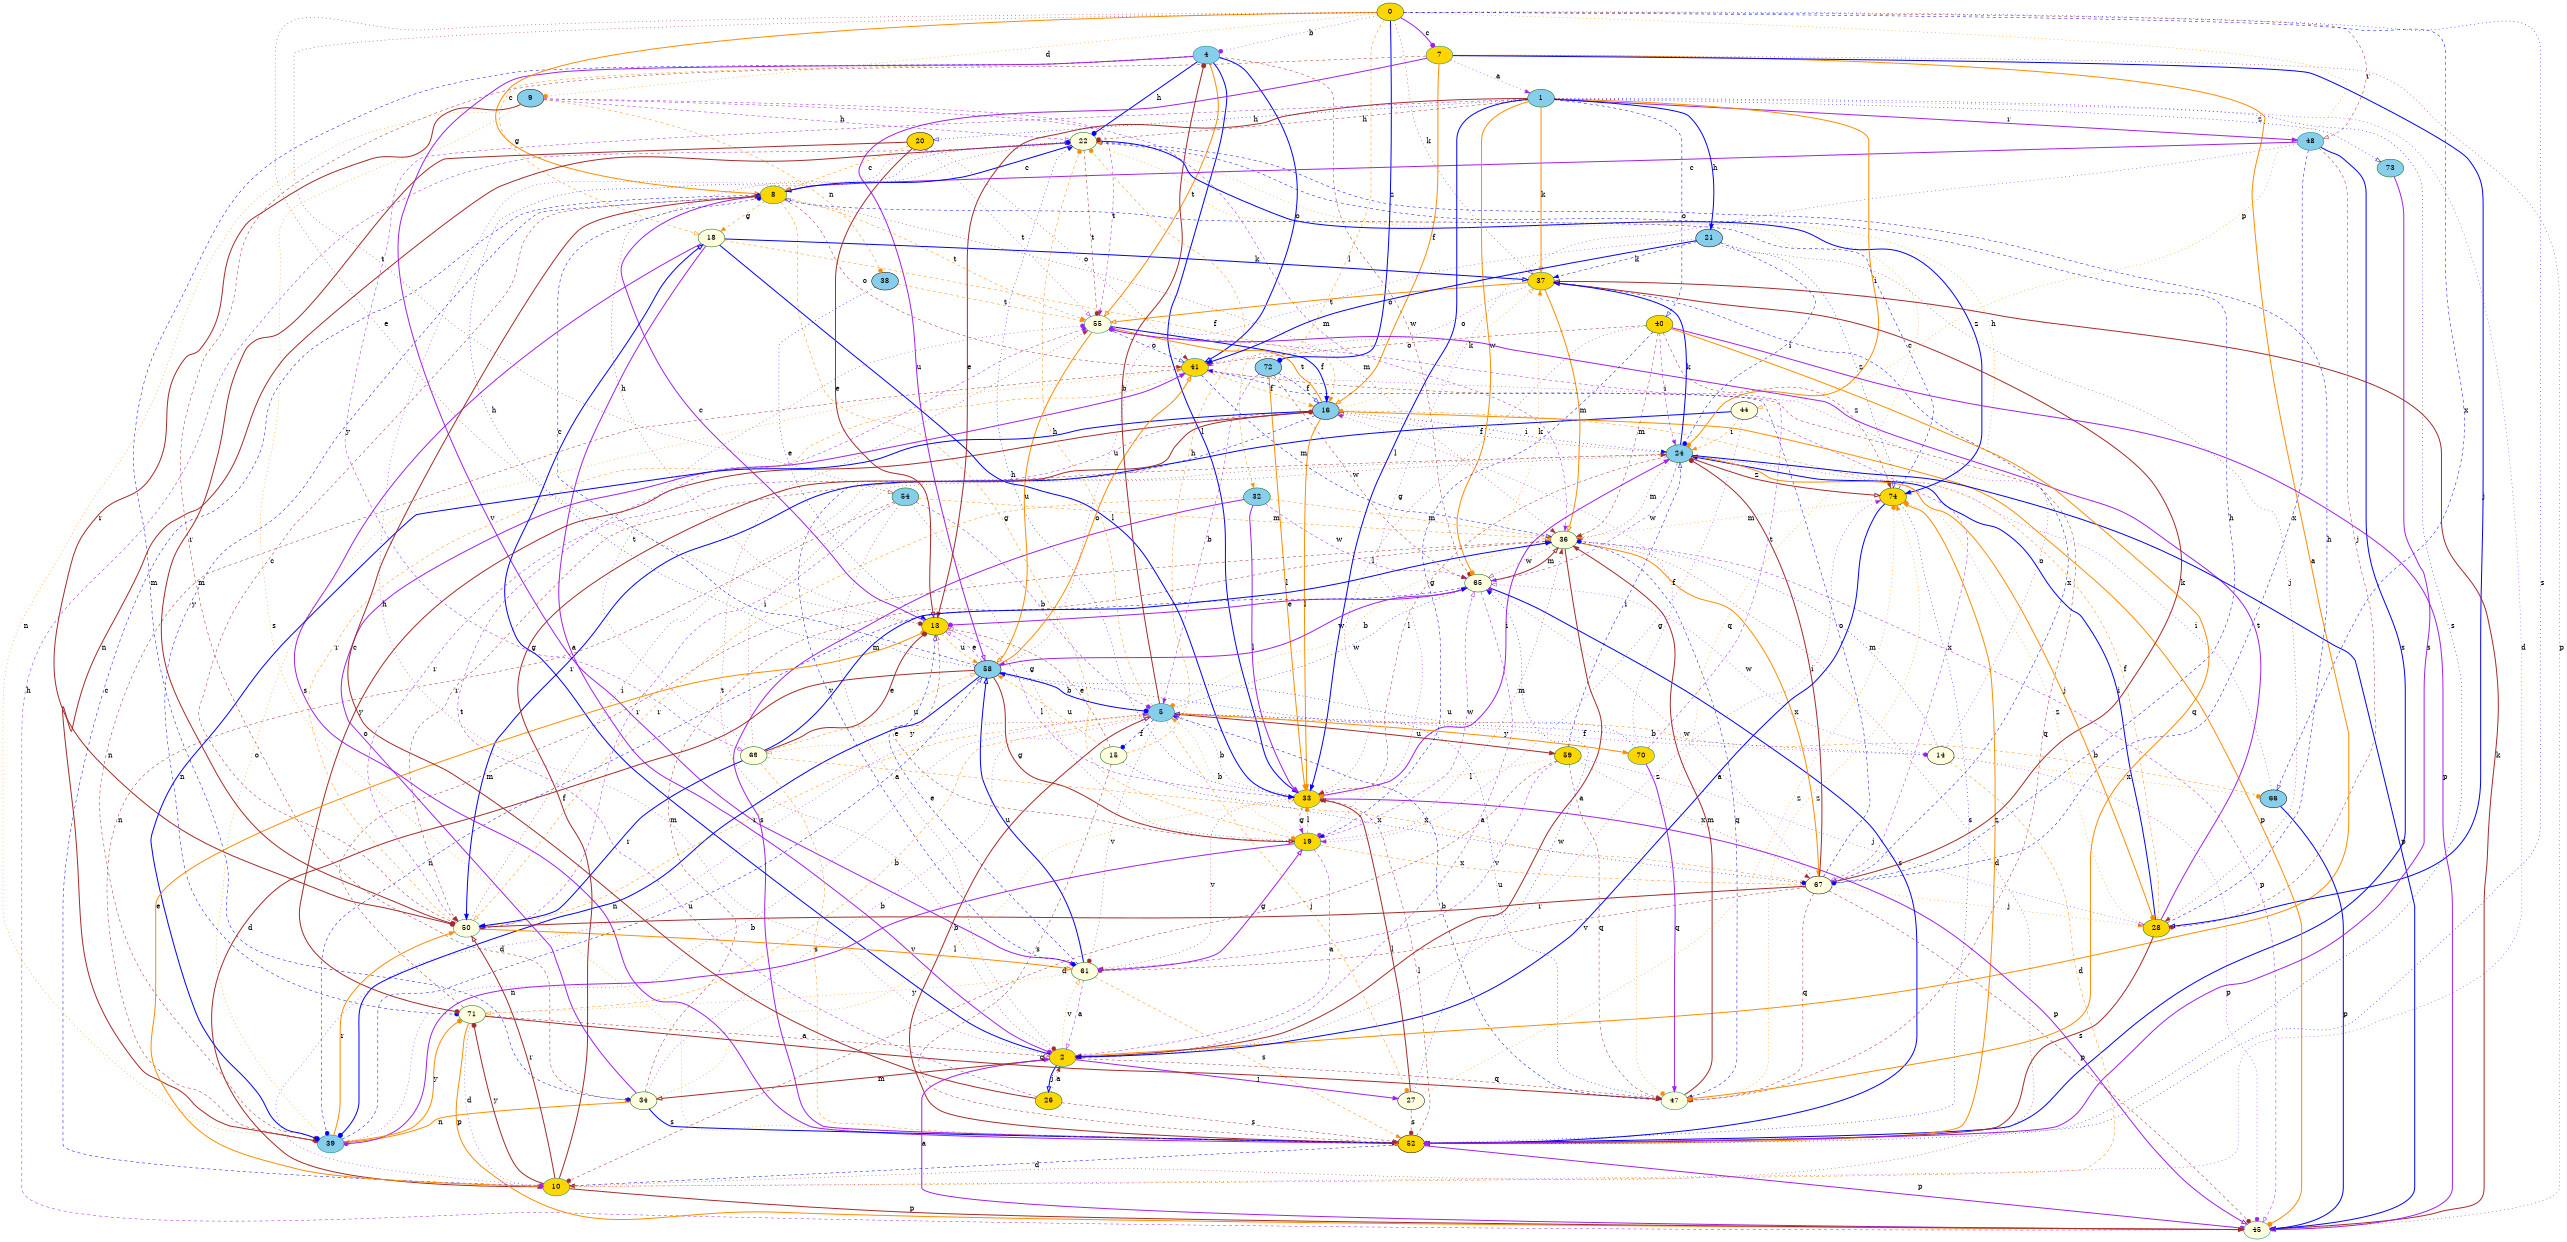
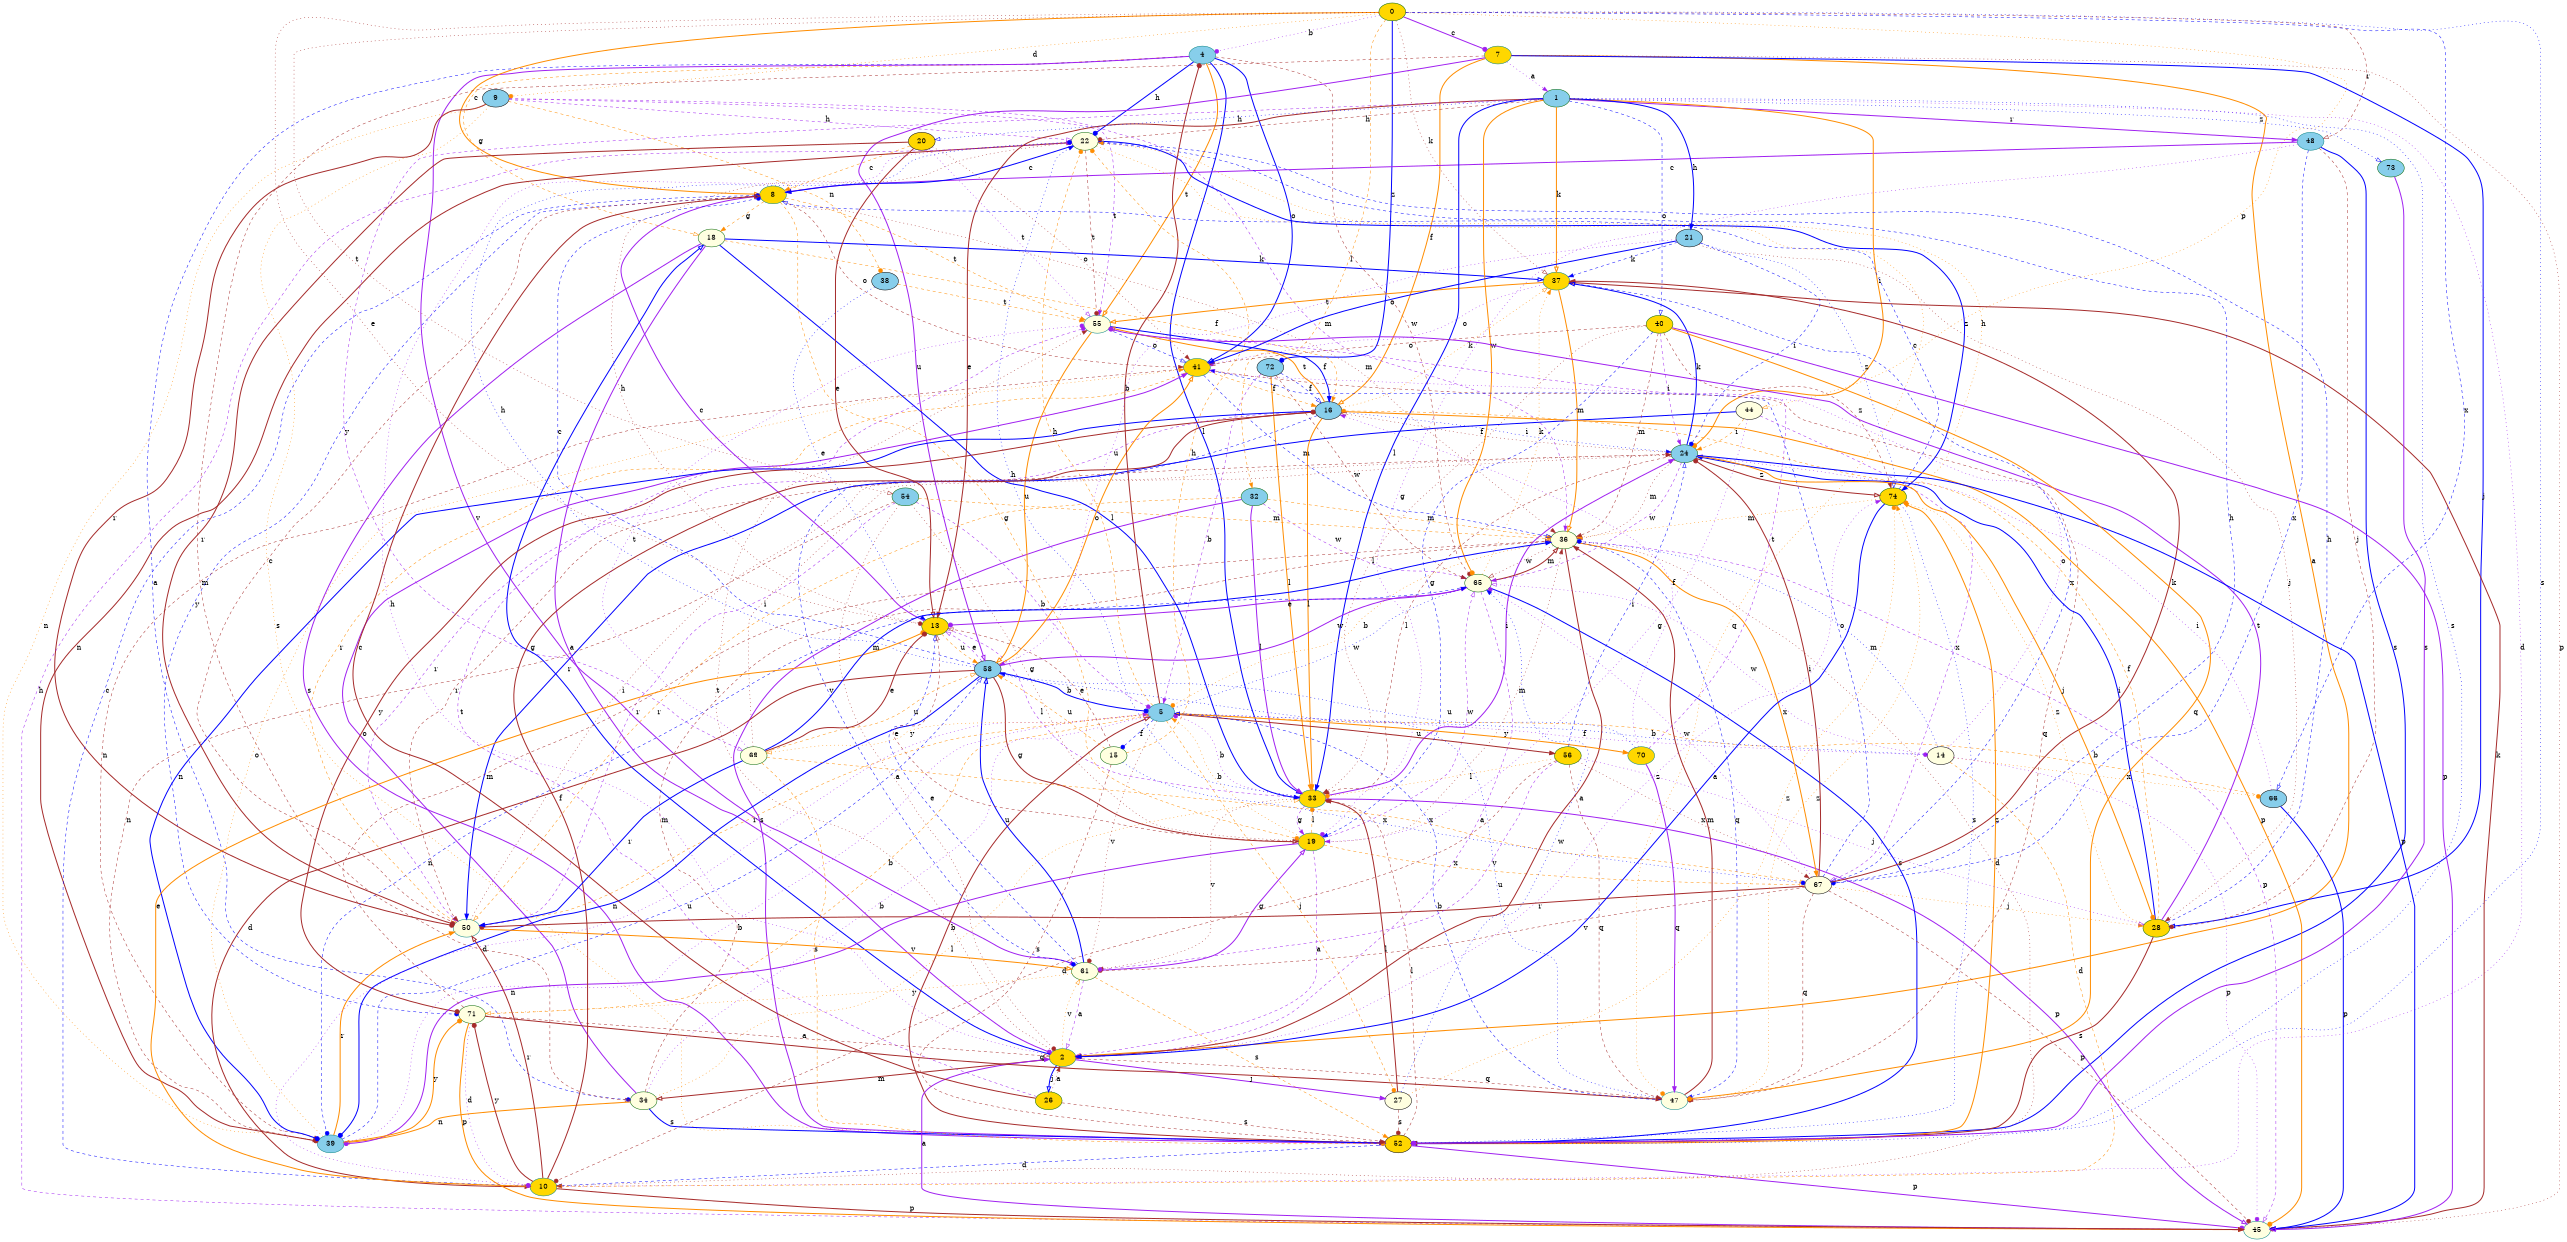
(154, 583) -> (155, 583)
(1568, 756) -> (1568, 756)
